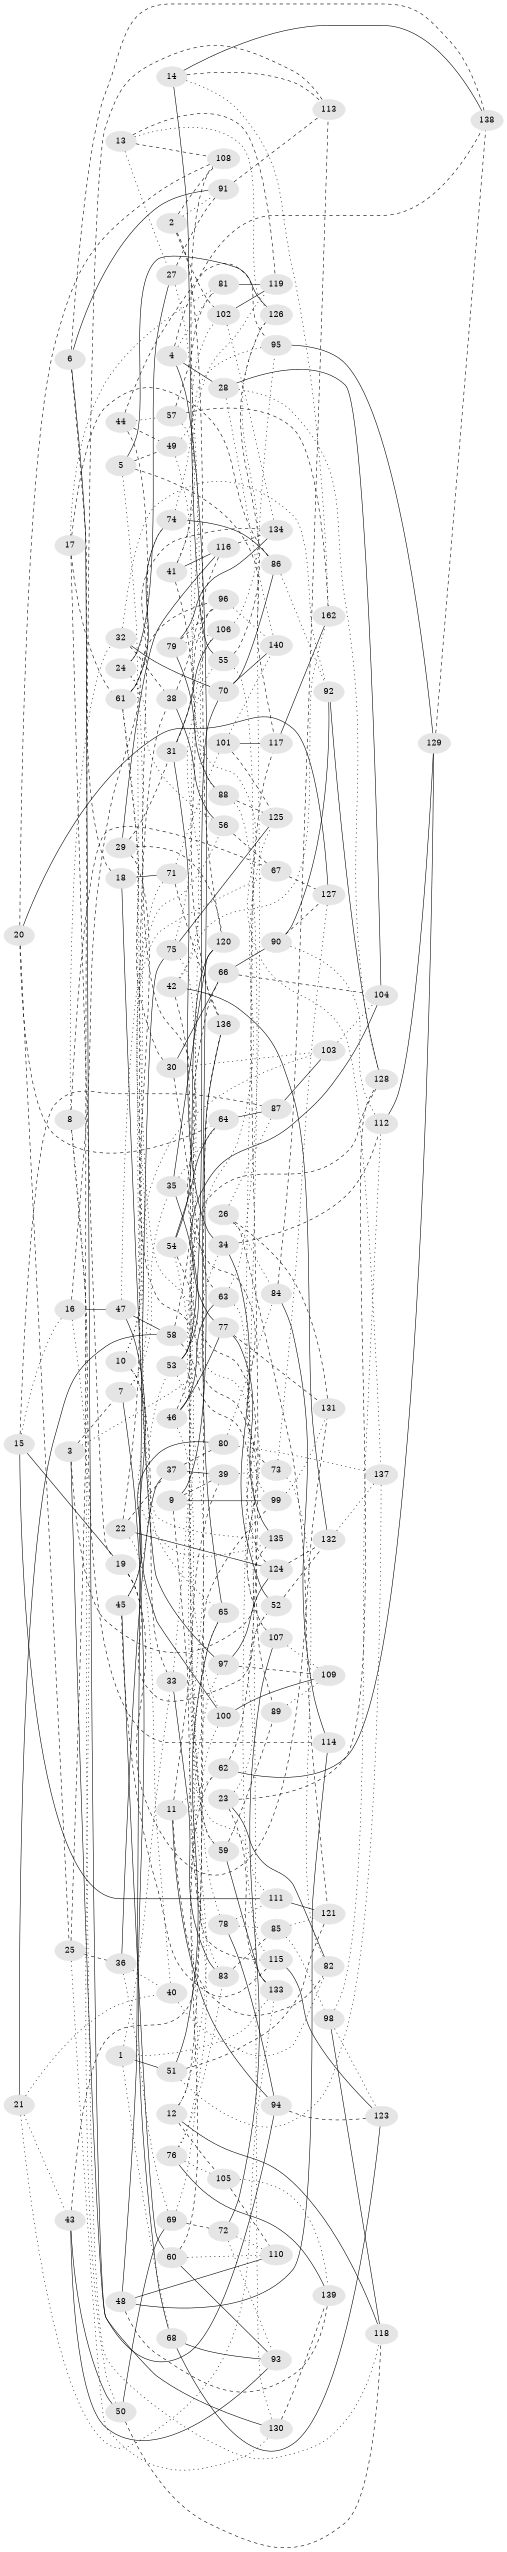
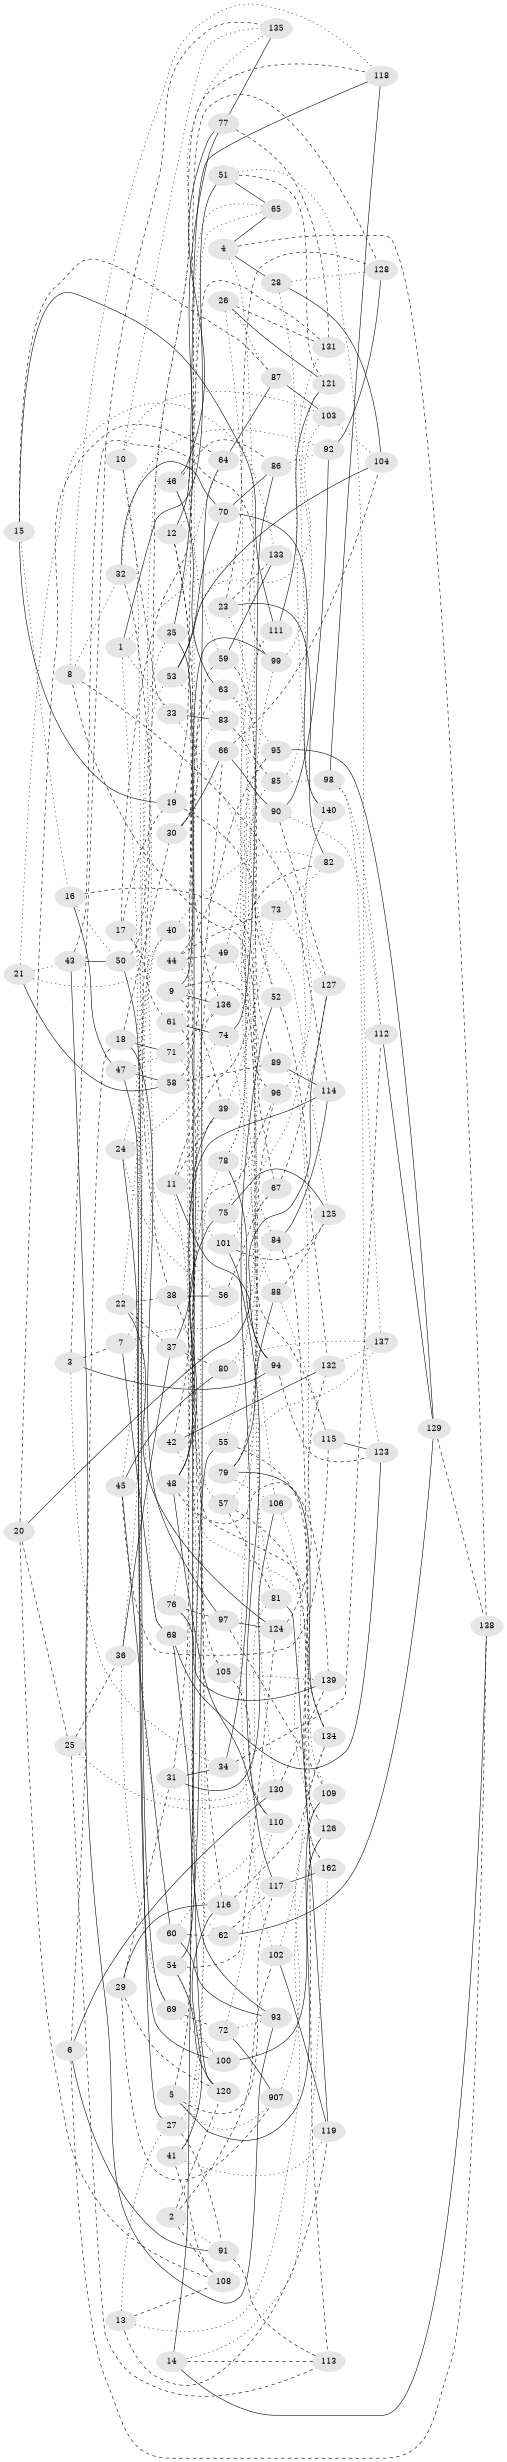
(192, 876) -> (197, 1581)
(138, 886) -> (154, 904)
none -> (303, 1078)
(295, 1473) -> (274, 345)
(276, 1638) -> (276, 2098)
(206, 2019) -> (198, 1613)
